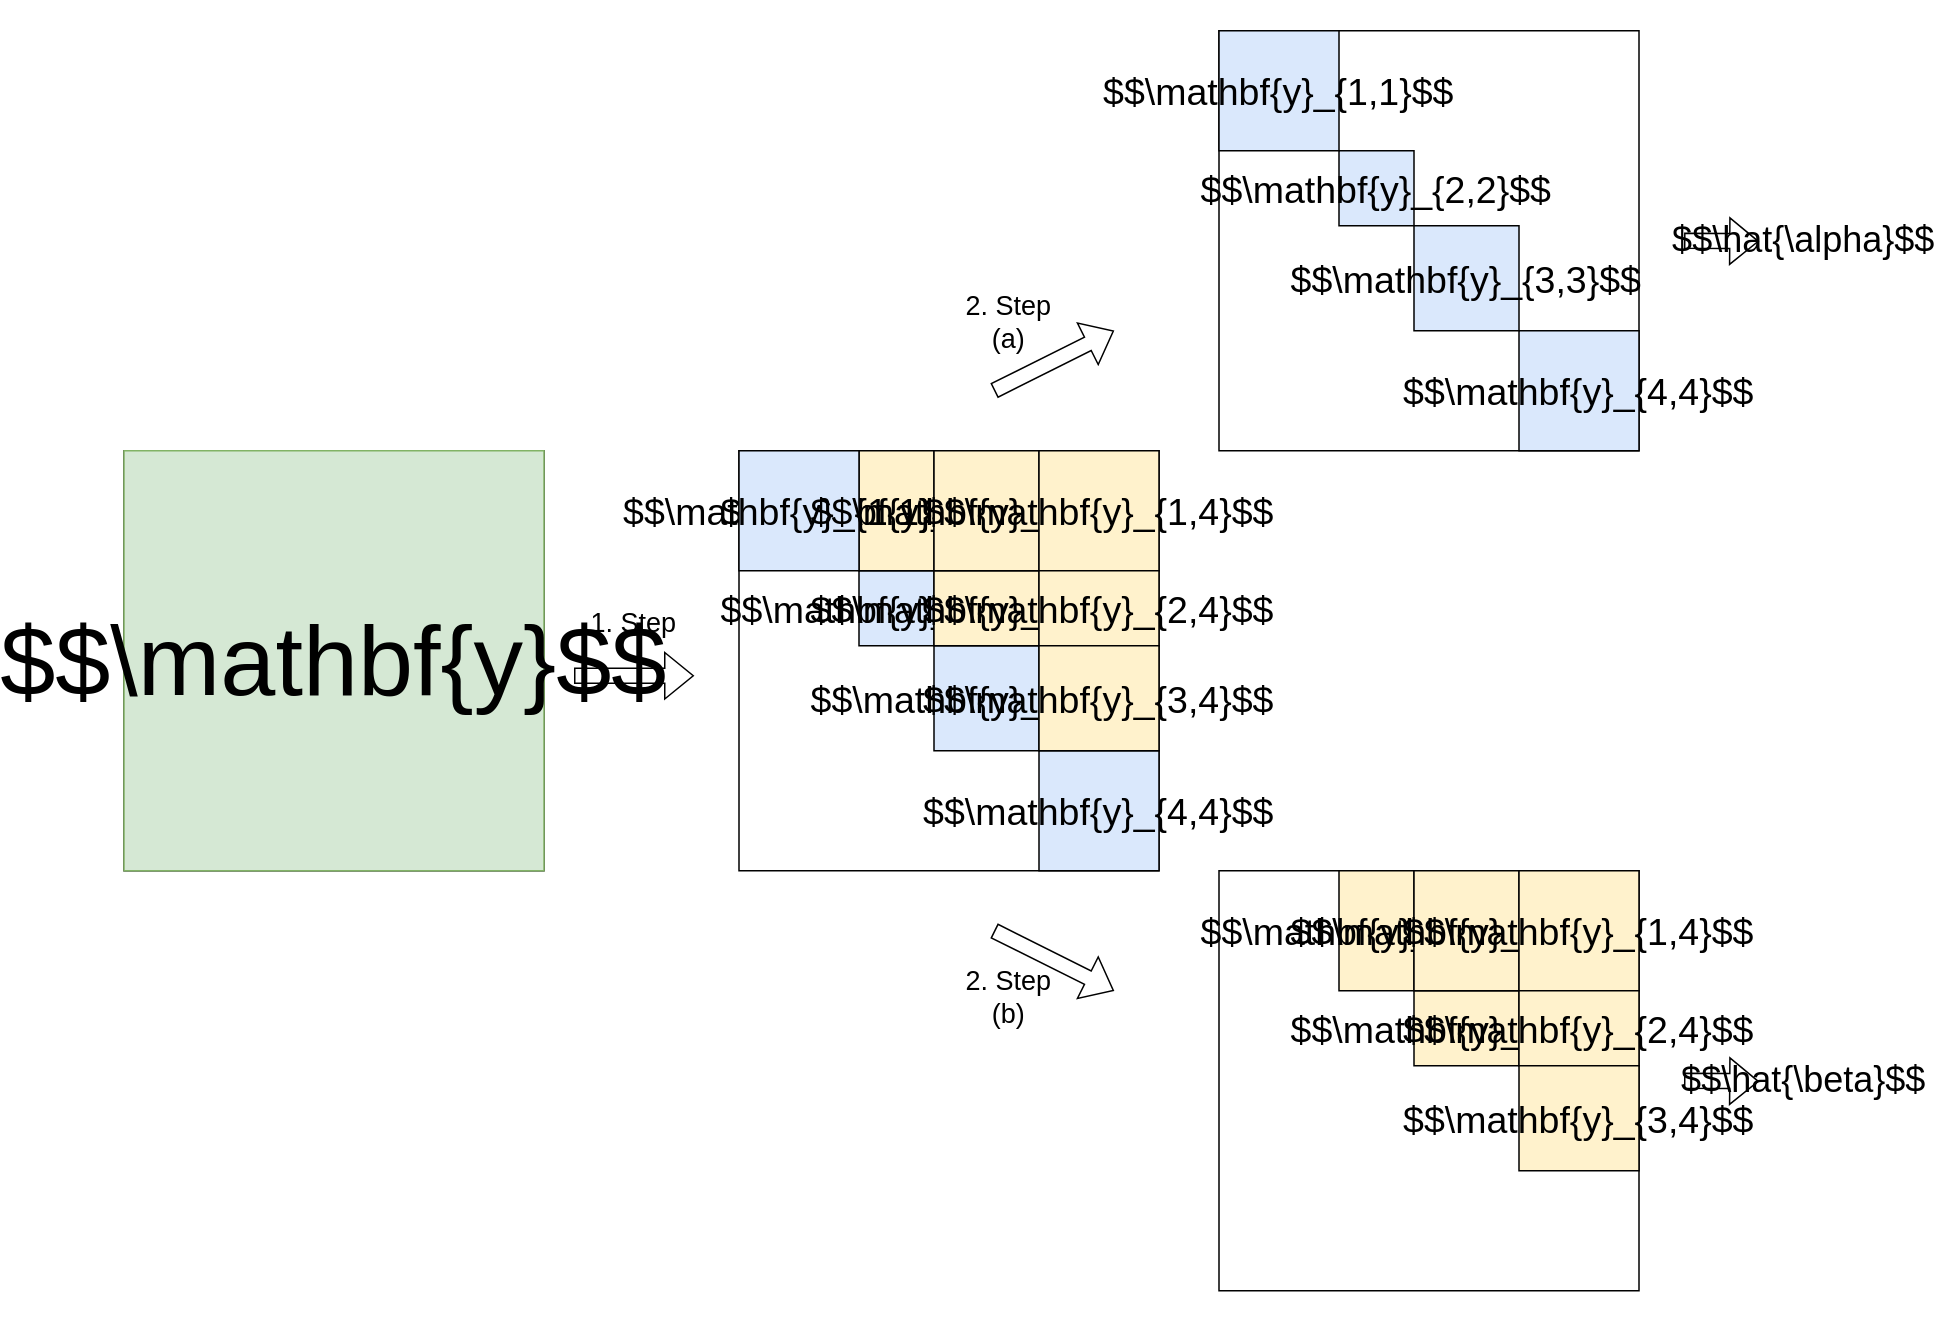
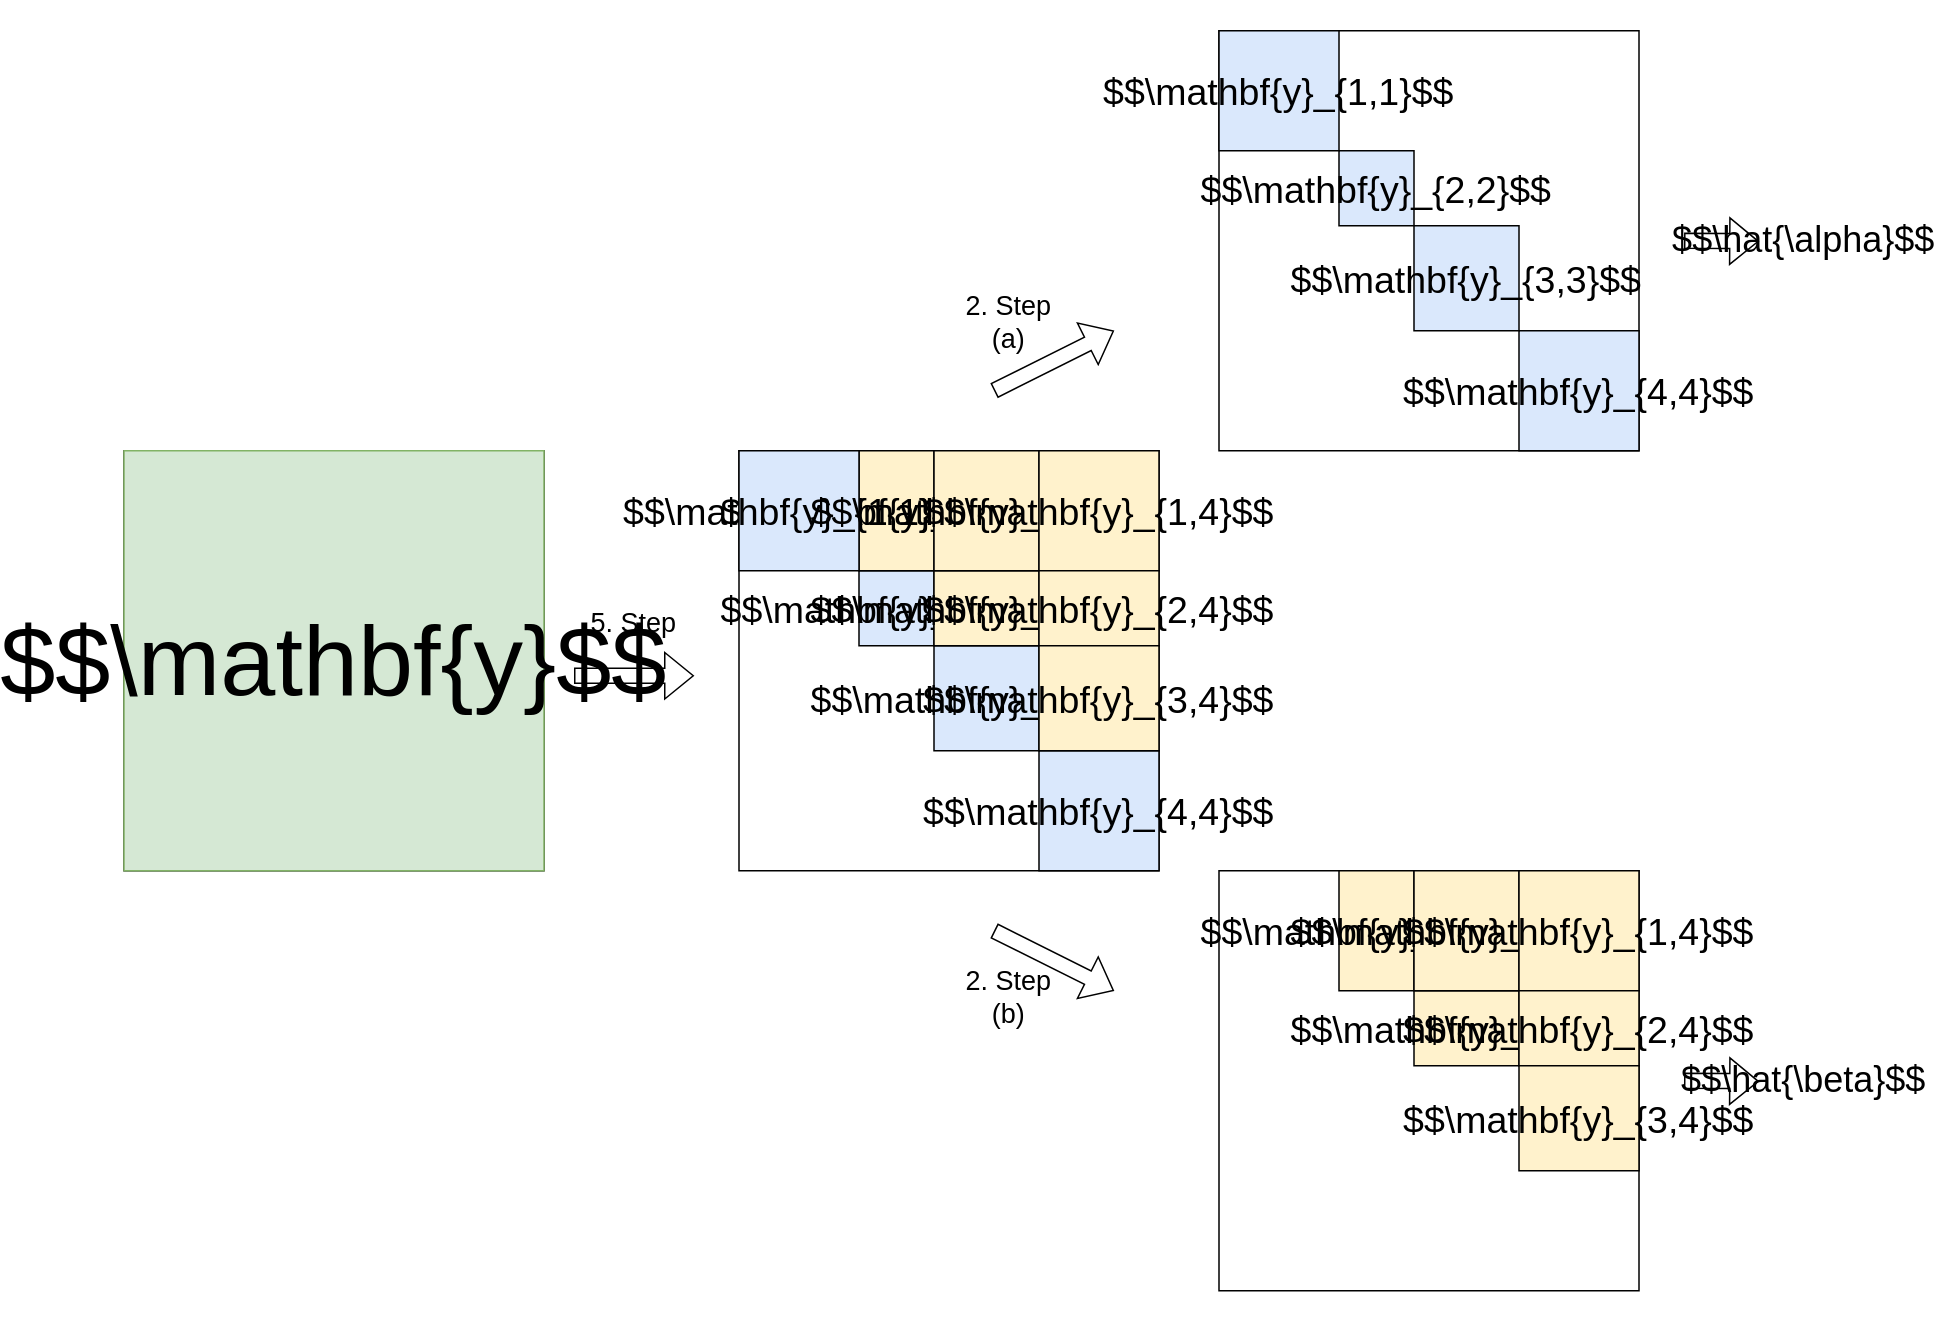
(634, 623) -> (634, 623)
